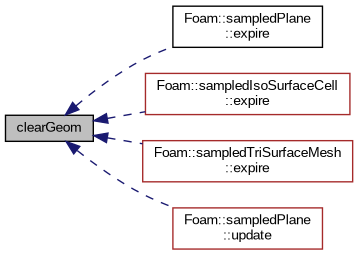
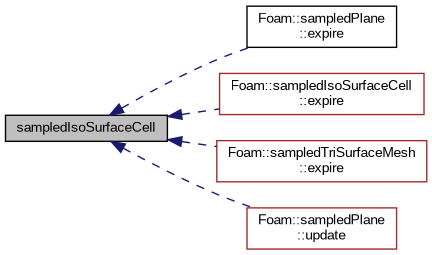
(49, 128) -> (86, 128)
